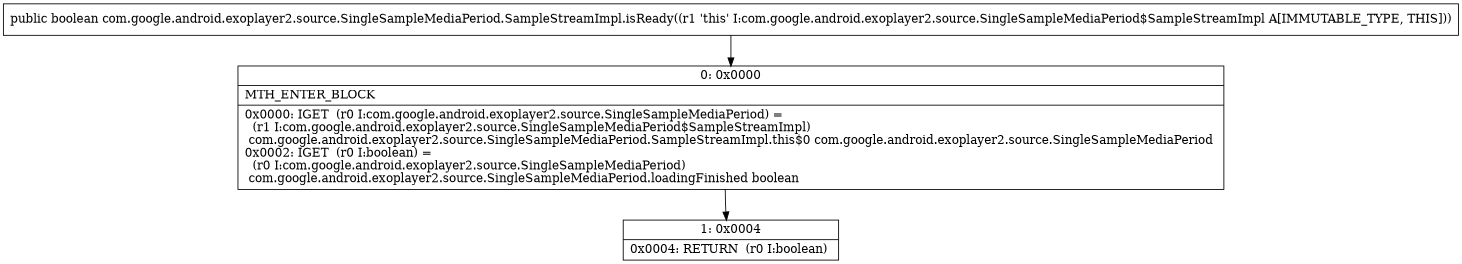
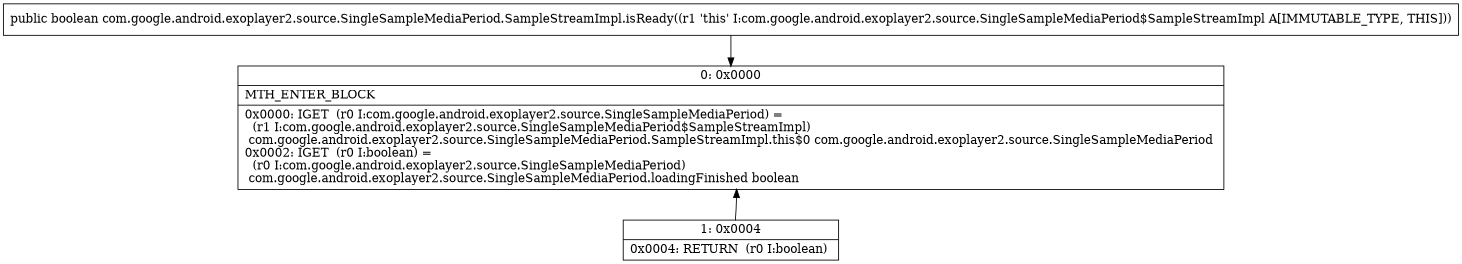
(725, 200) -> (736, 209)
